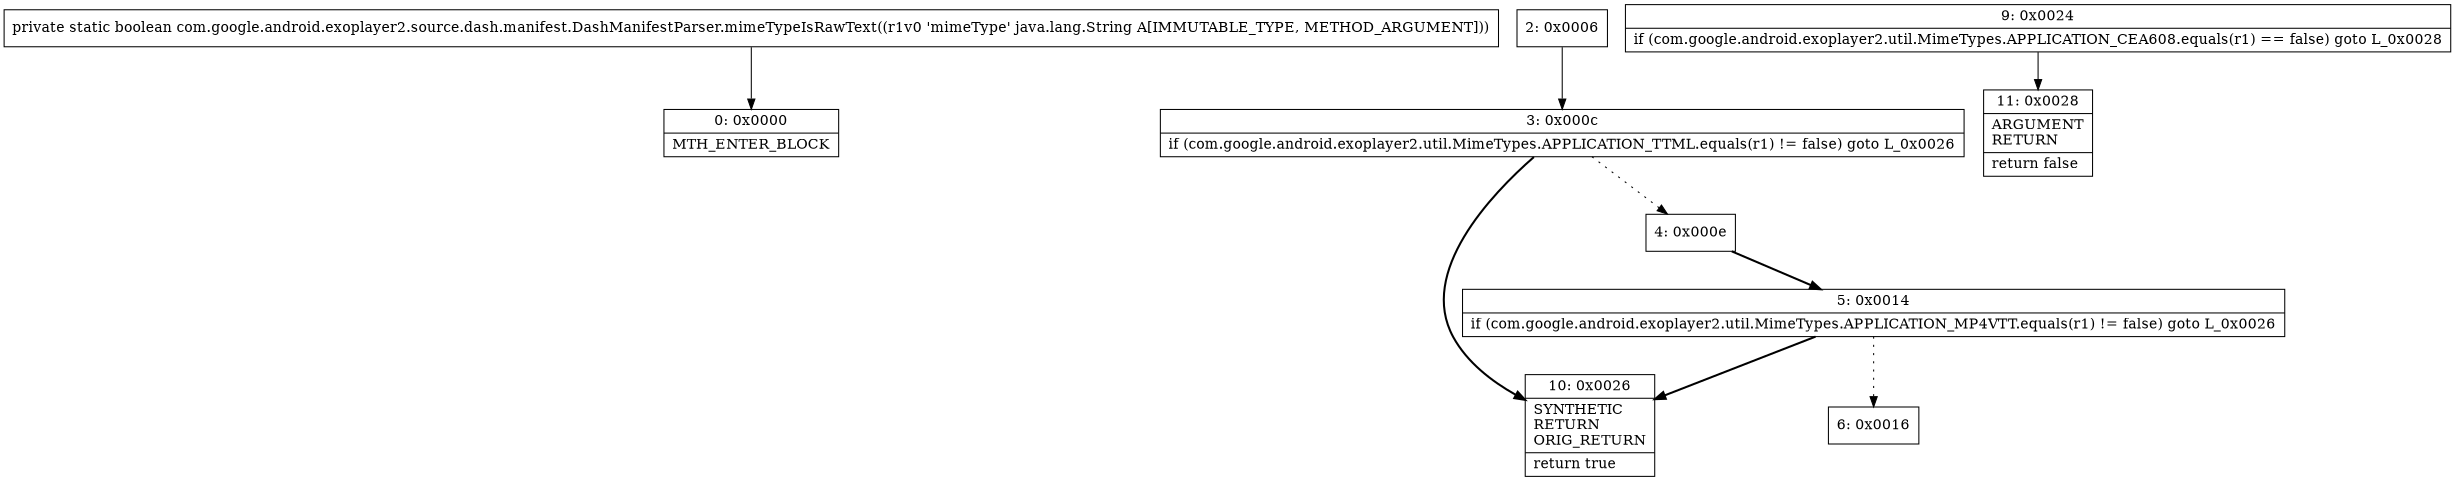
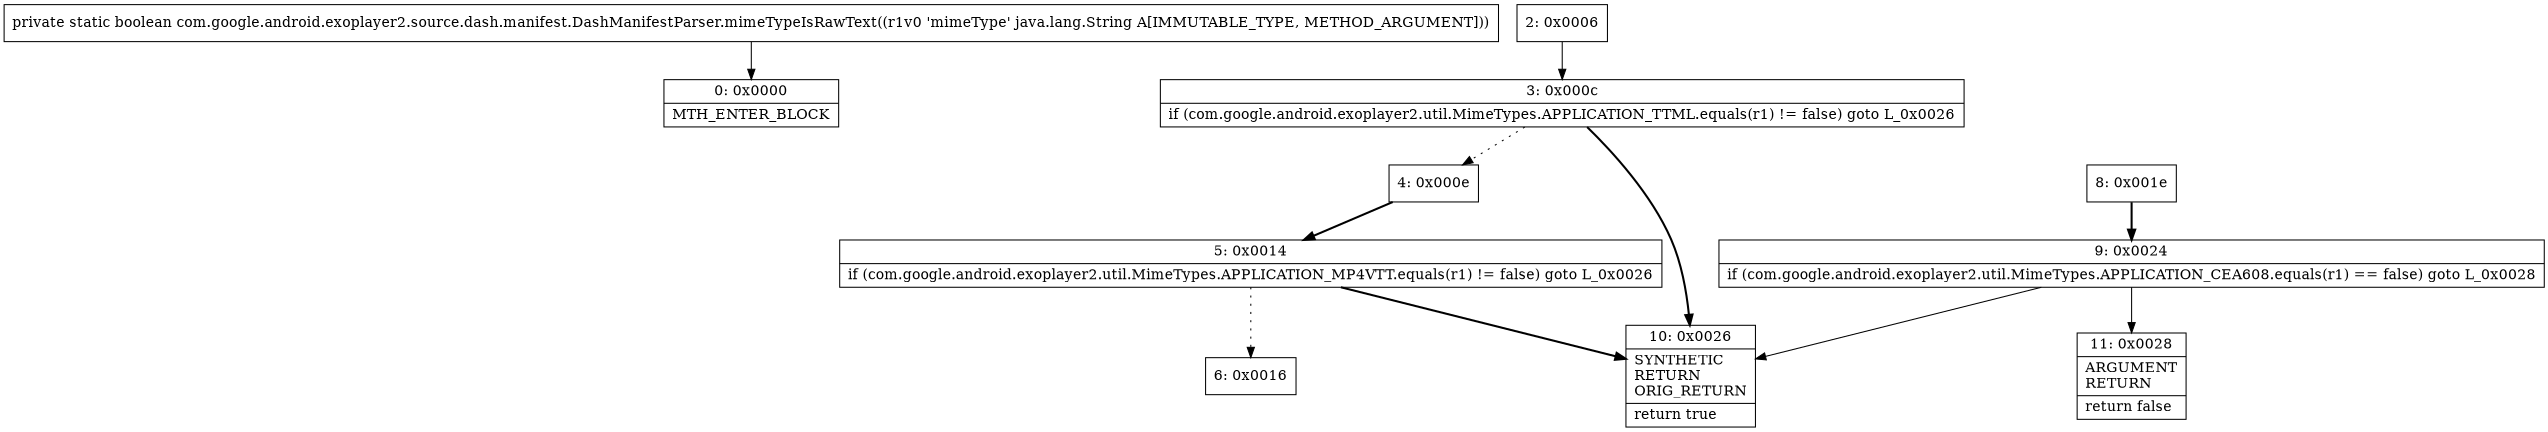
none -> (2132, 183)
none -> (1903, 322)
